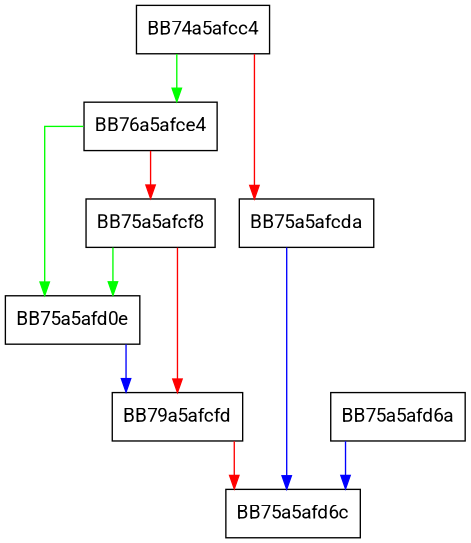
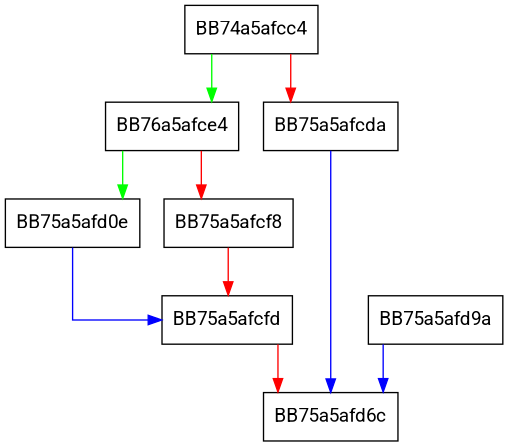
(113, 265) -> none
(177, 417) -> (227, 320)
(398, 417) -> (436, 320)
